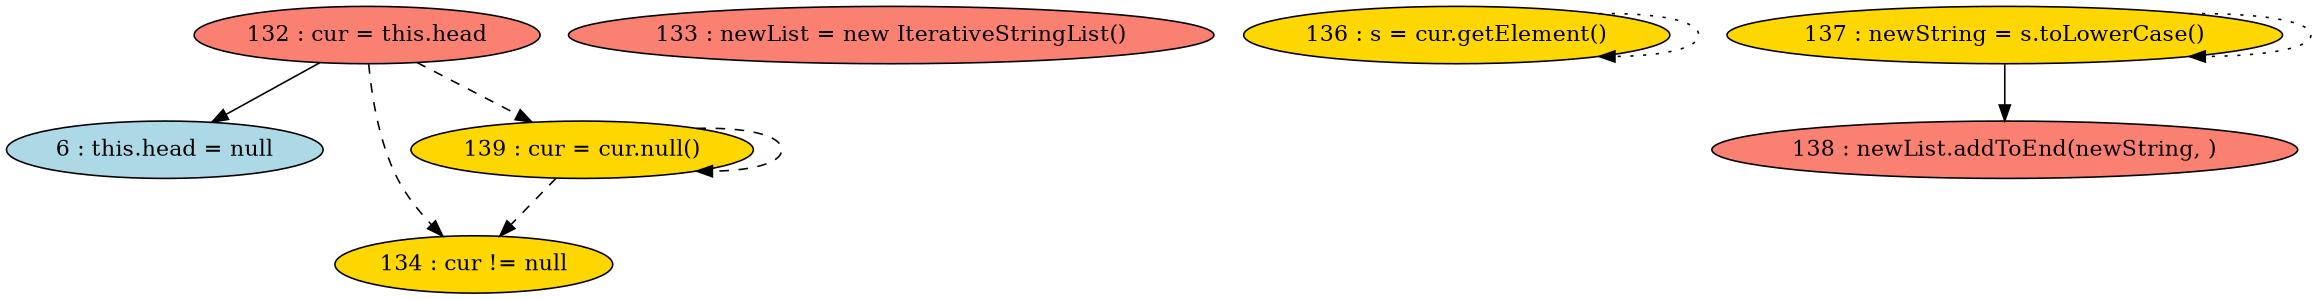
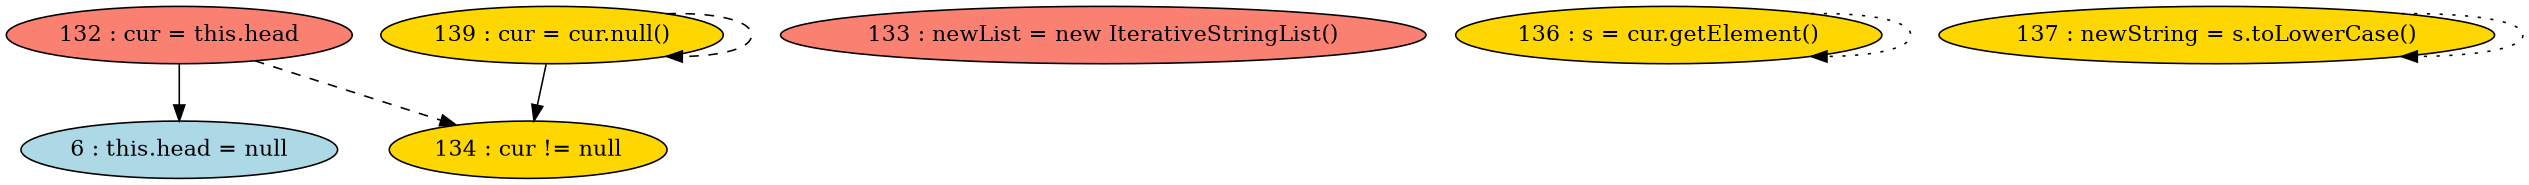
(467, 89) -> none
(2005, 150) -> none
(534, 201) -> (542, 85)
